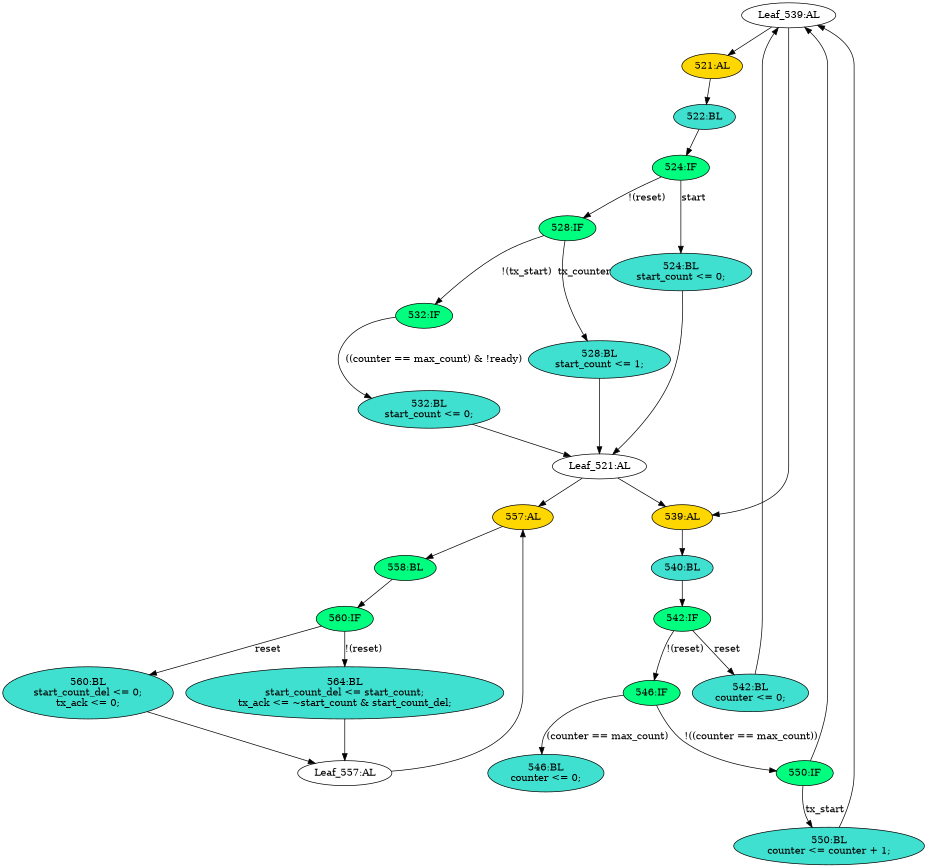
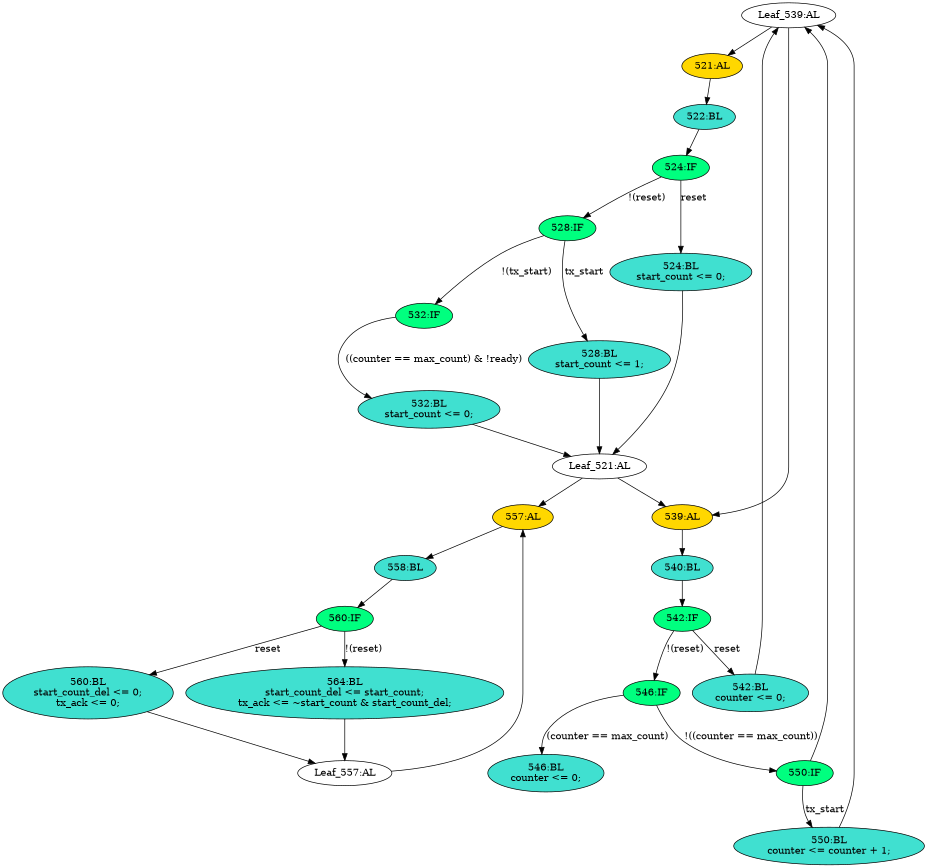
(694, 198) -> (694, 198)
(584, 272) -> (584, 272)
(405, 568) -> (405, 568)
